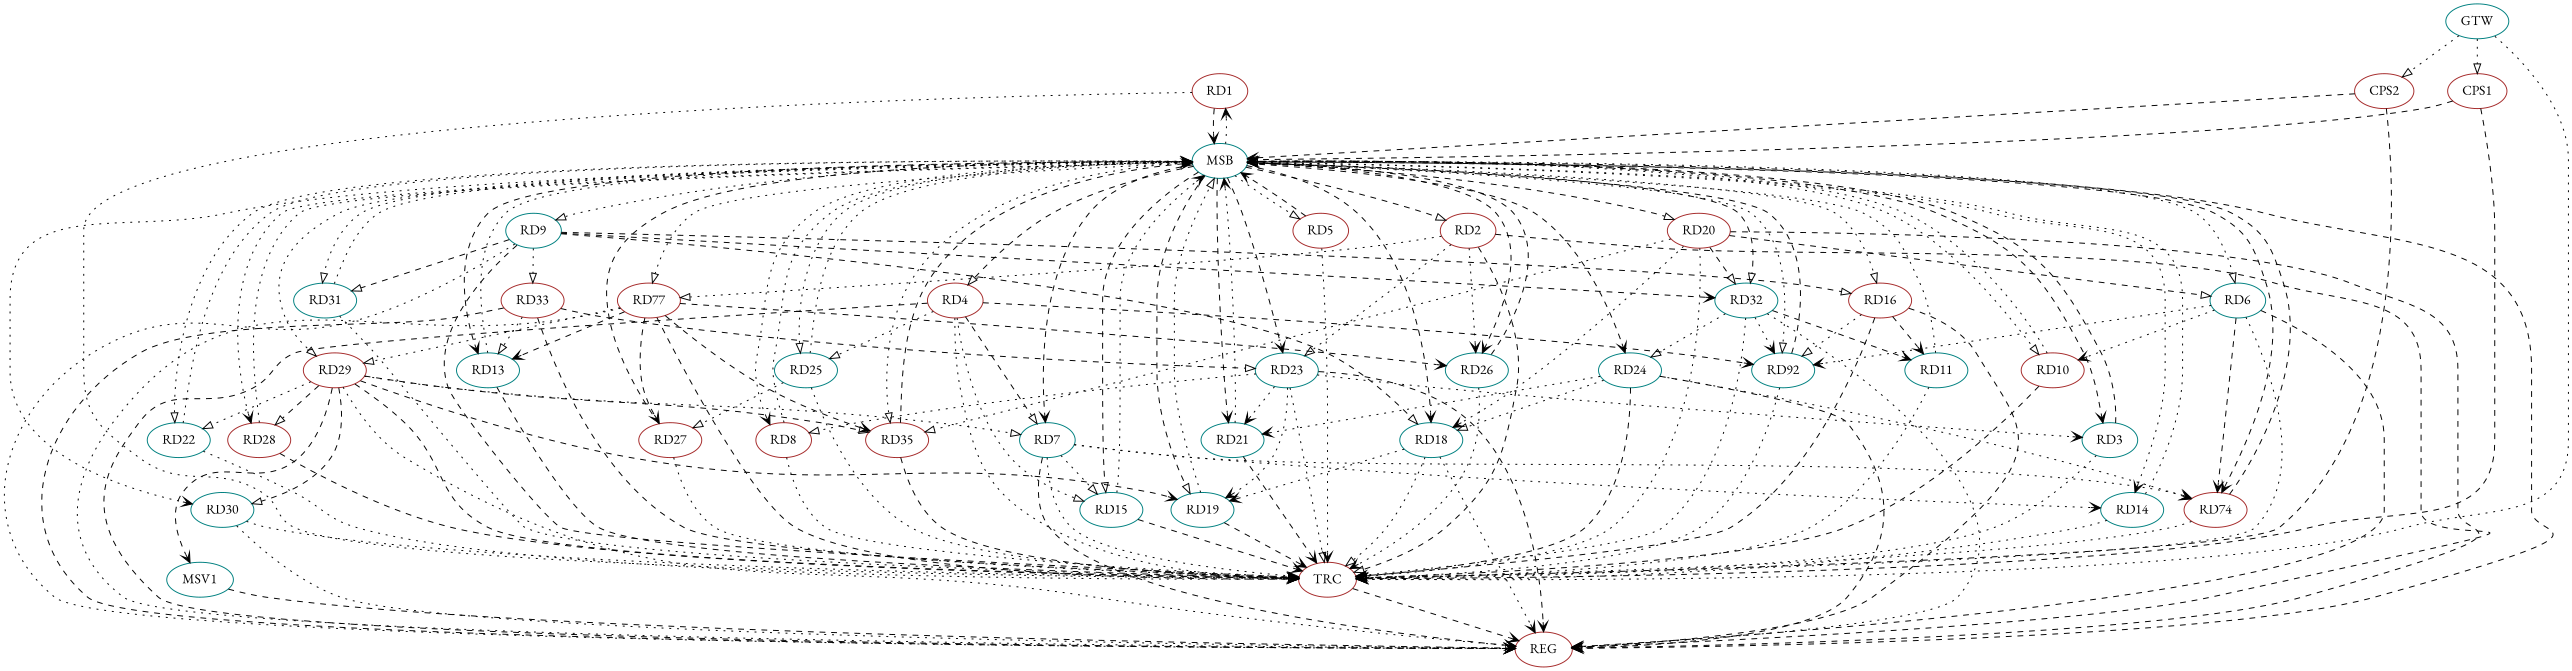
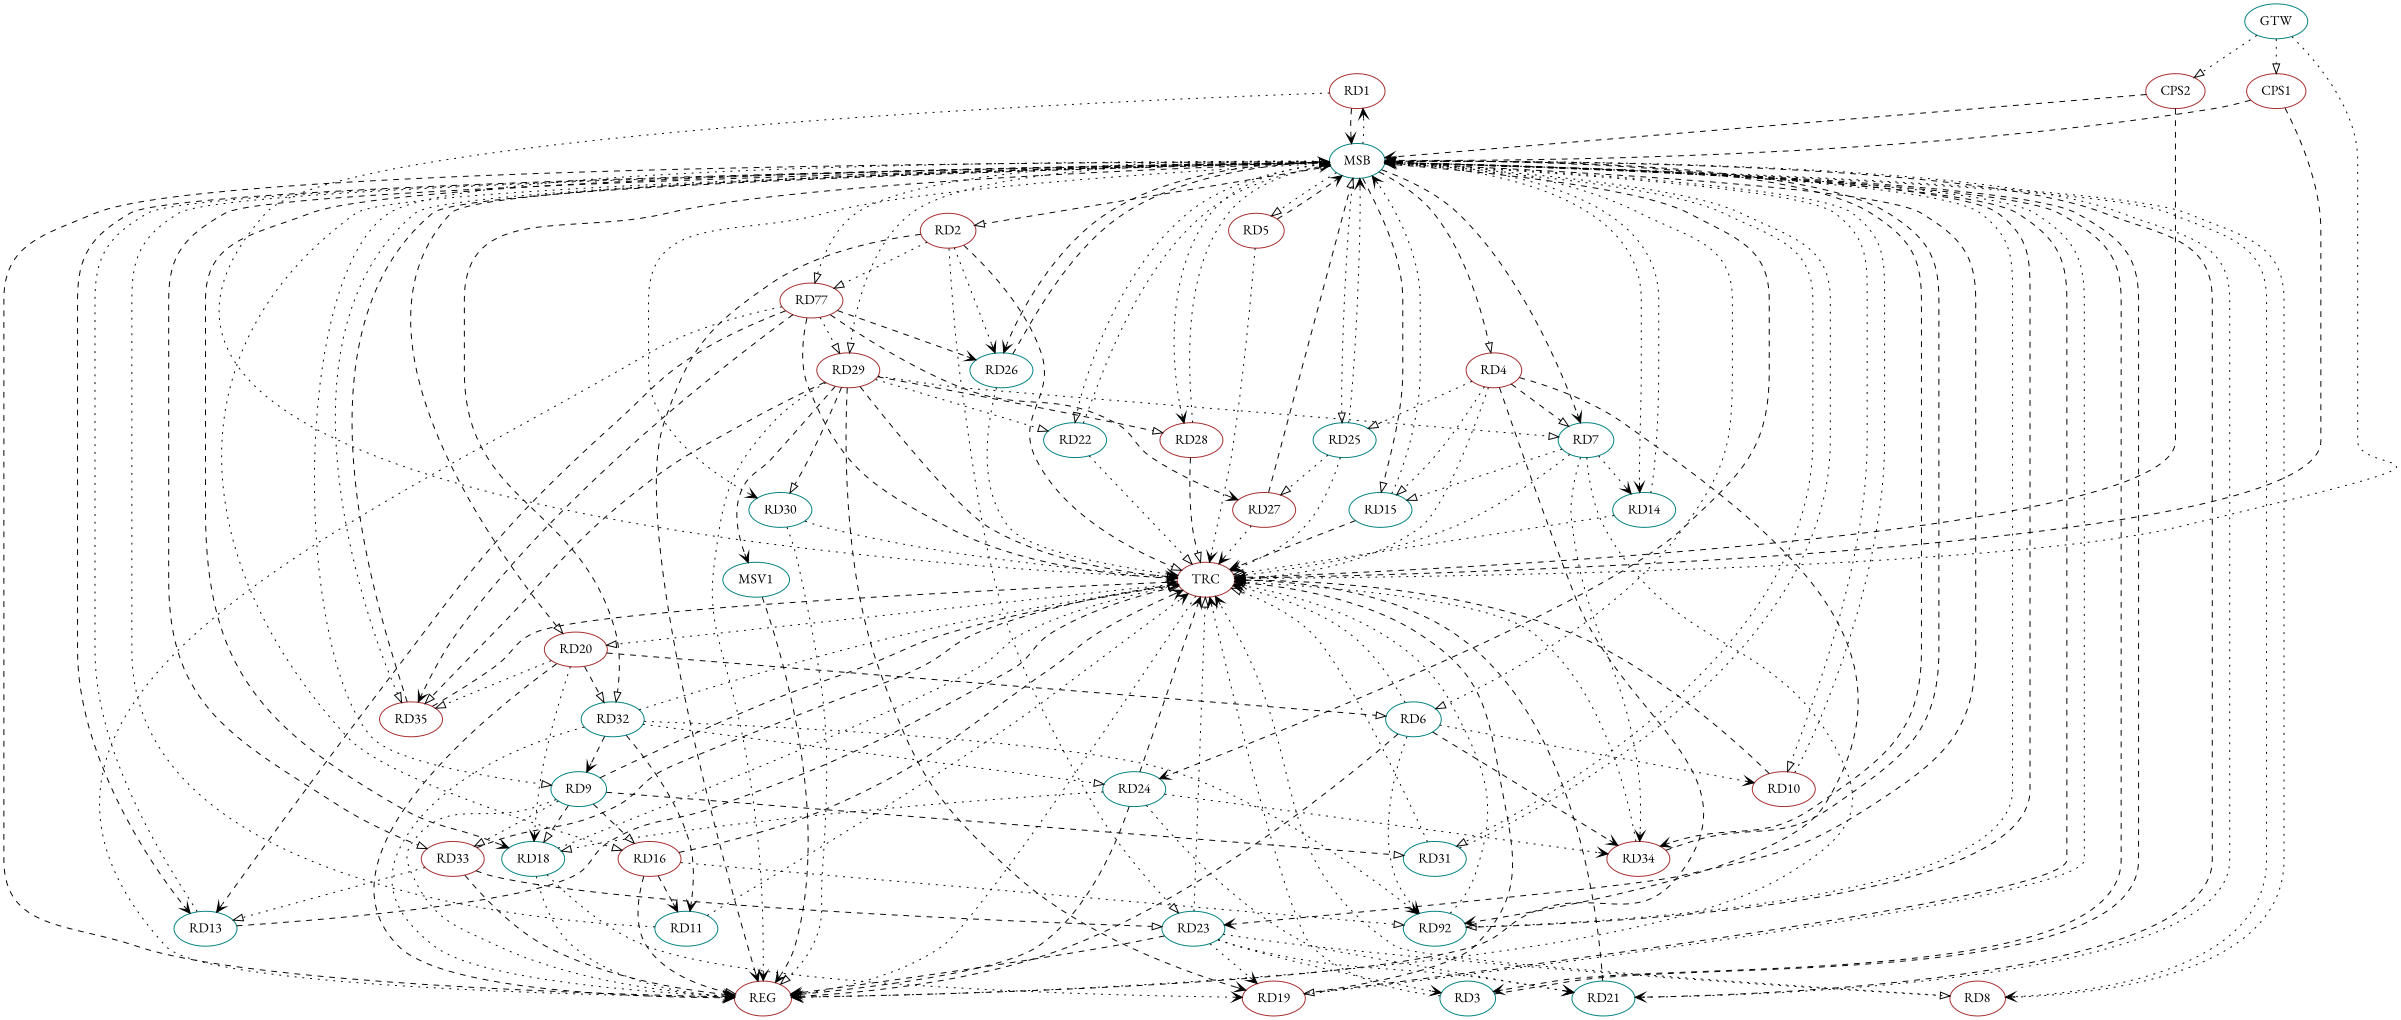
none -> (247, 209)
(1076, 262) -> (598, 750)
(1629, 509) -> (897, 614)
(1202, 510) -> (1274, 999)
(2216, 510) -> (1638, 859)
(1234, 604) -> (1576, 939)
(1431, 613) -> (1030, 836)
